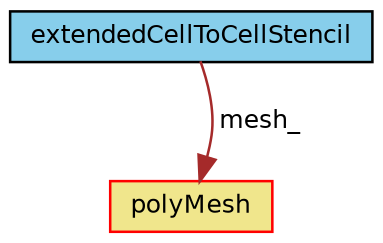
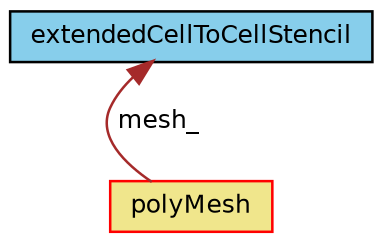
(212, 109) -> (109, 134)
